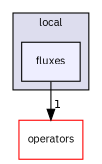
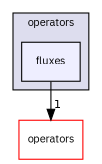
(51, 23) -> (51, 23)
